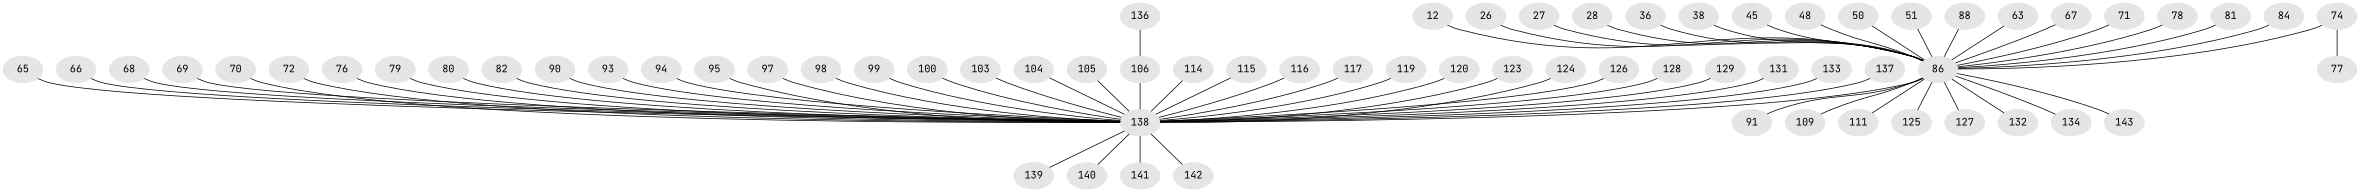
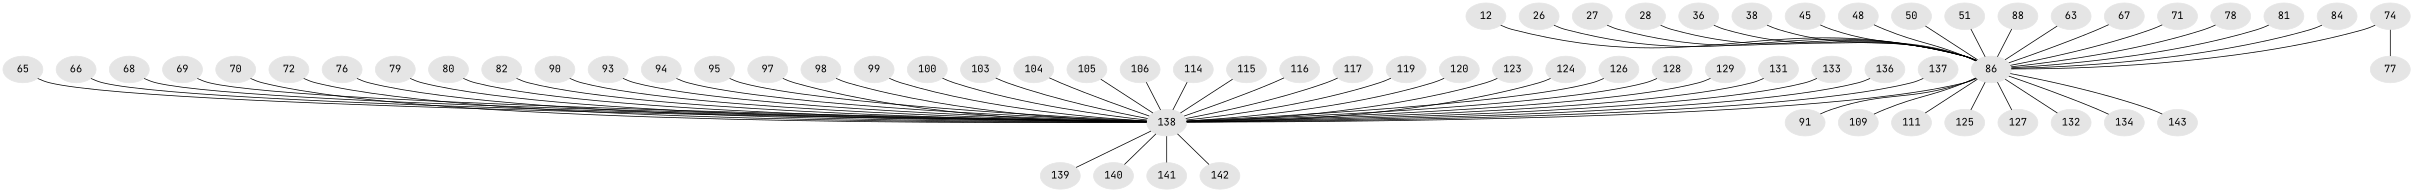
(1140, 43) -> (1530, 114)
